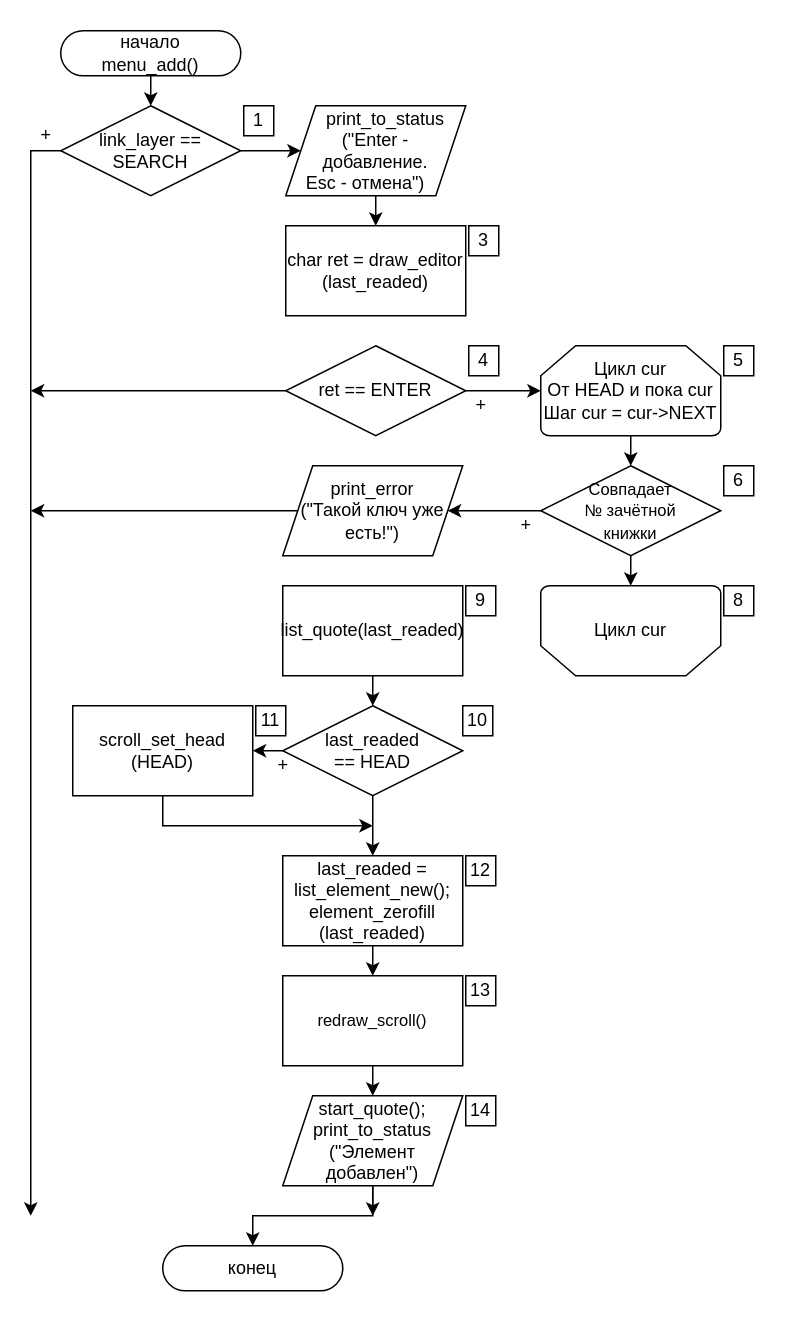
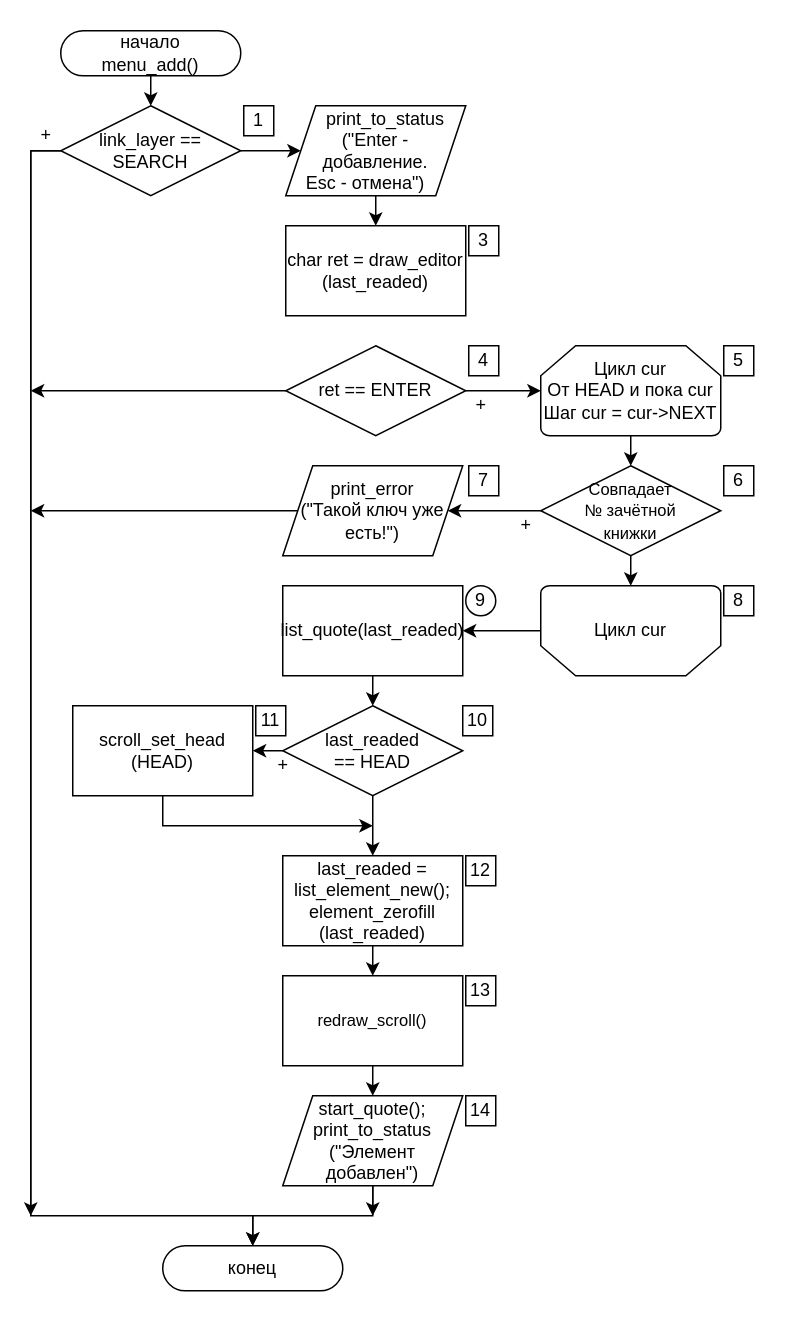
none -> (484, 481)
(481, 601) -> (481, 601)
none -> (507, 631)
none -> (139, 1216)
